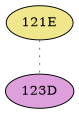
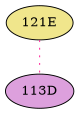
(40, 91) -> (40, 91)
